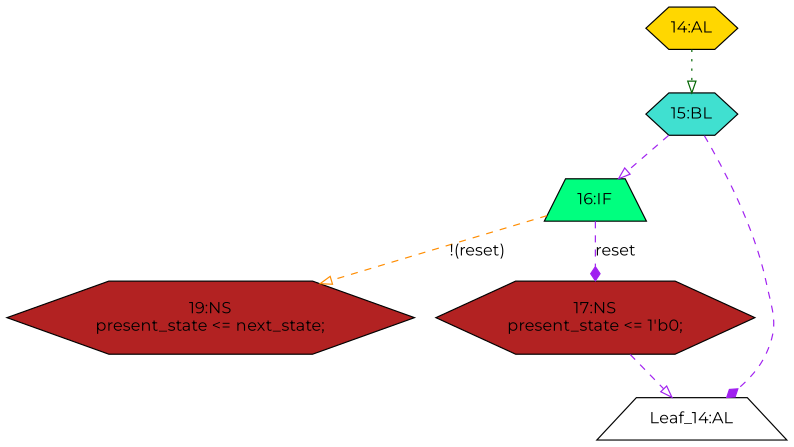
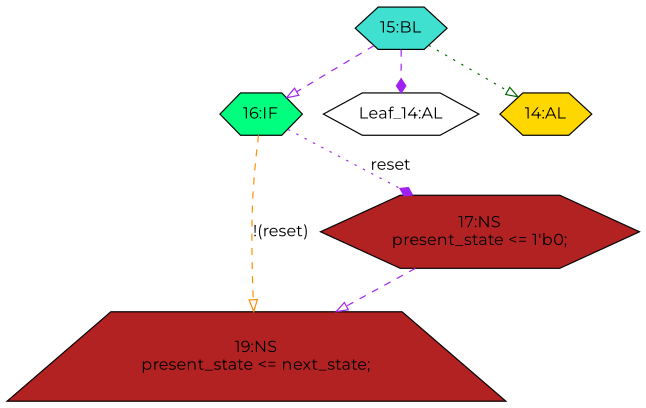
(692, 65) -> (468, 68)
(595, 200) -> (261, 114)
(595, 244) -> (344, 159)
(211, 318) -> (256, 357)
(647, 372) -> (381, 287)
(692, 419) -> (401, 114)
